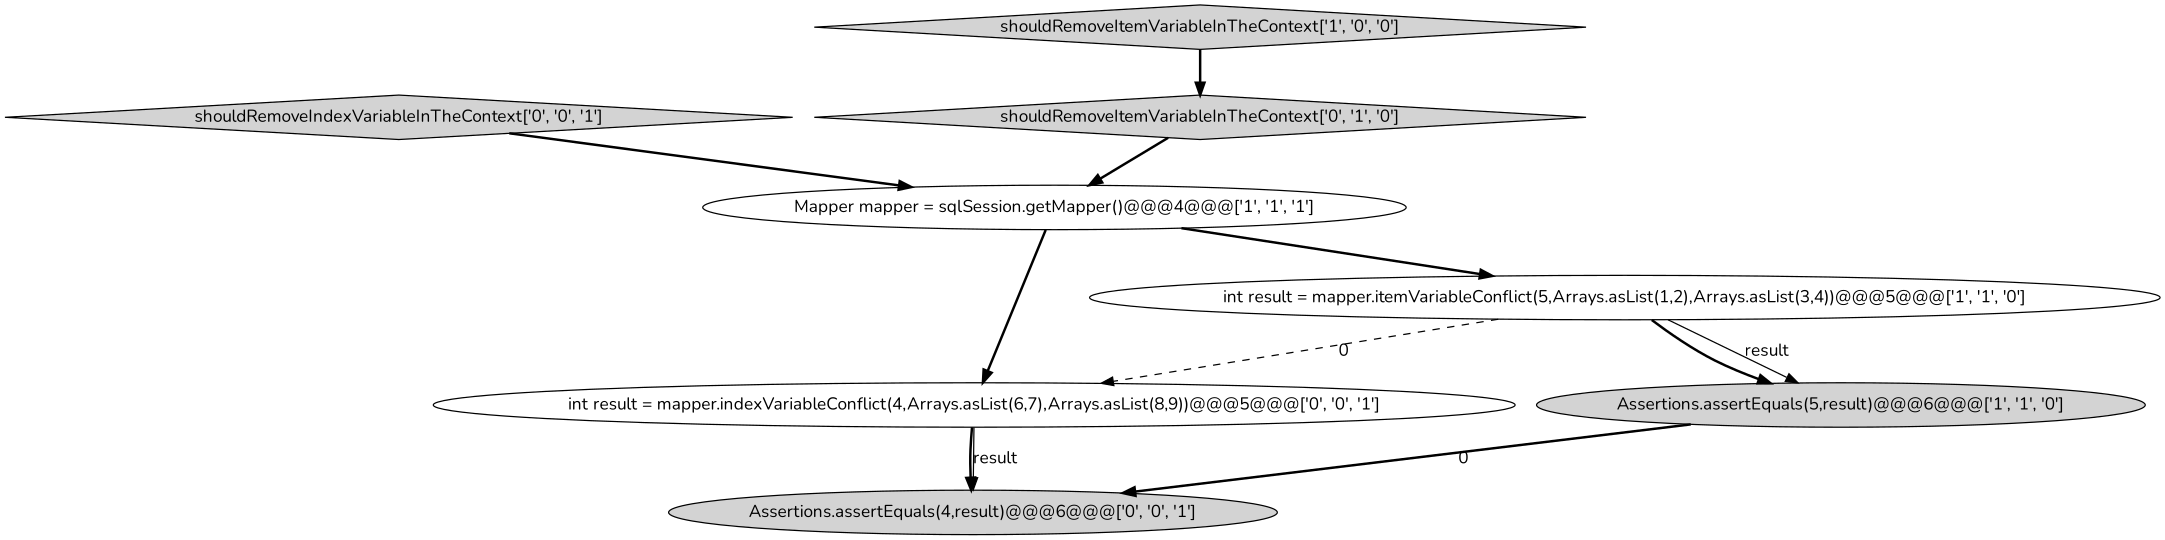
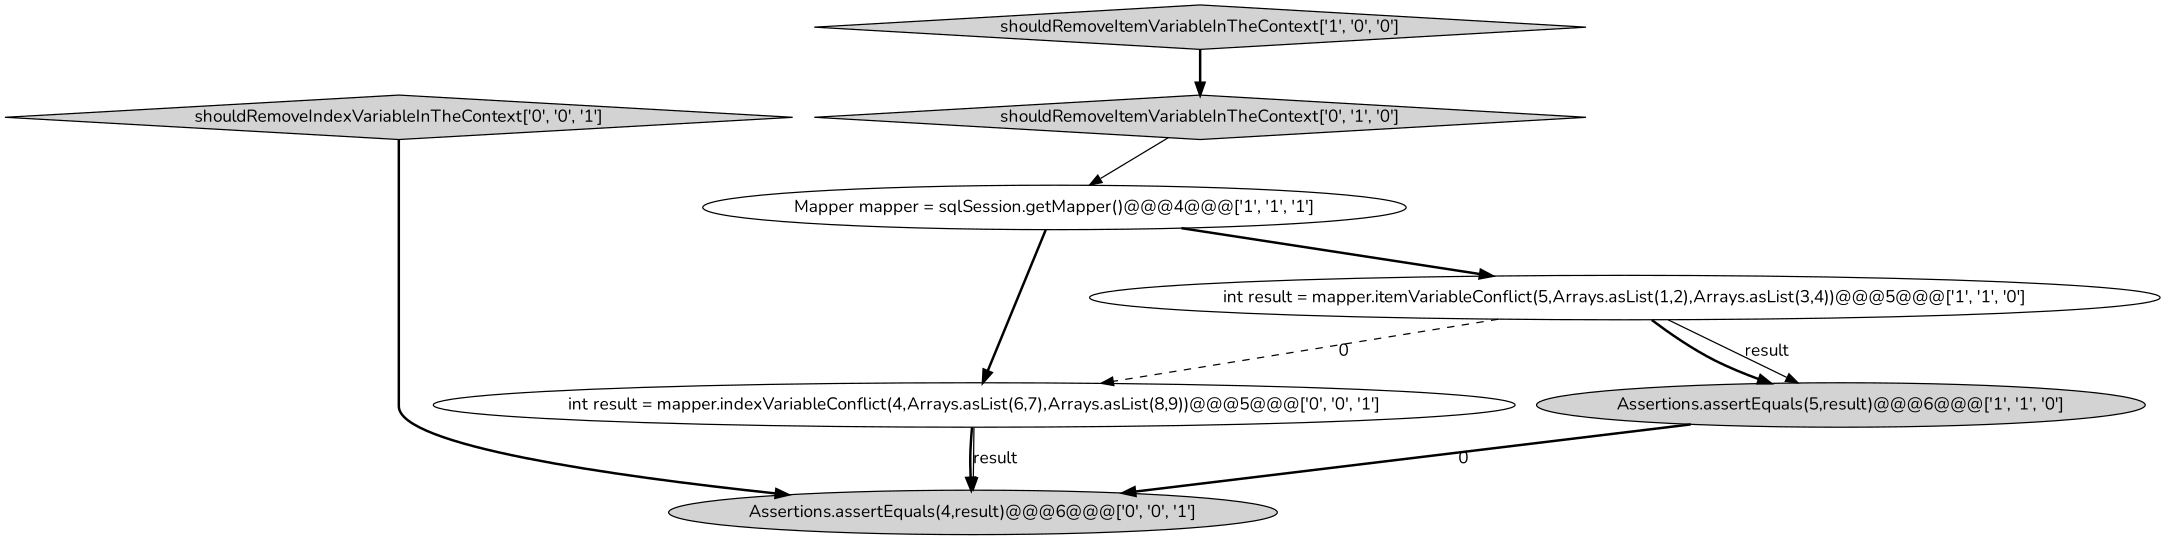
(1134, 158) -> (1134, 158)
(704, 159) -> (451, 439)
